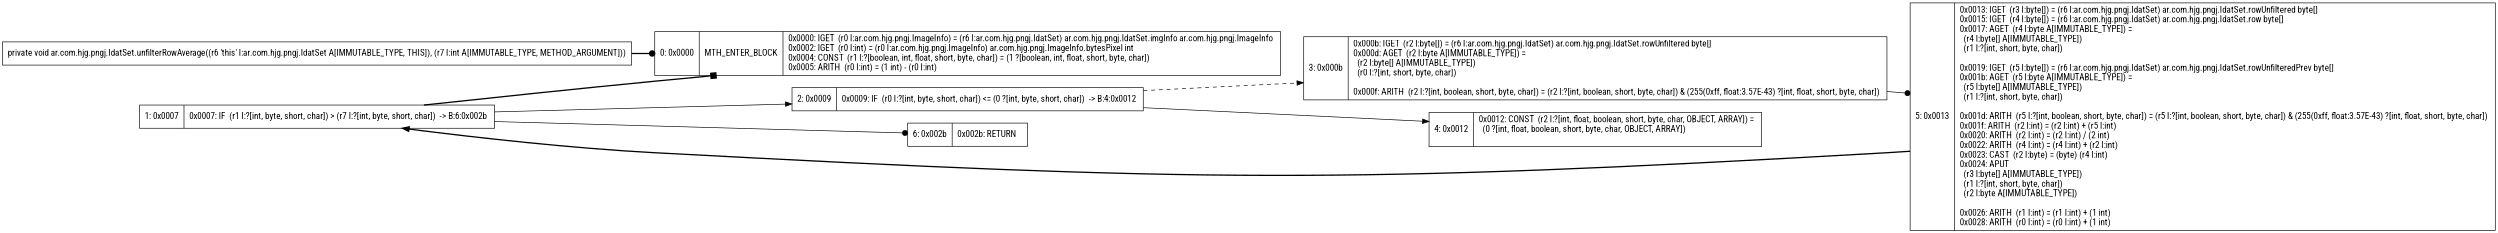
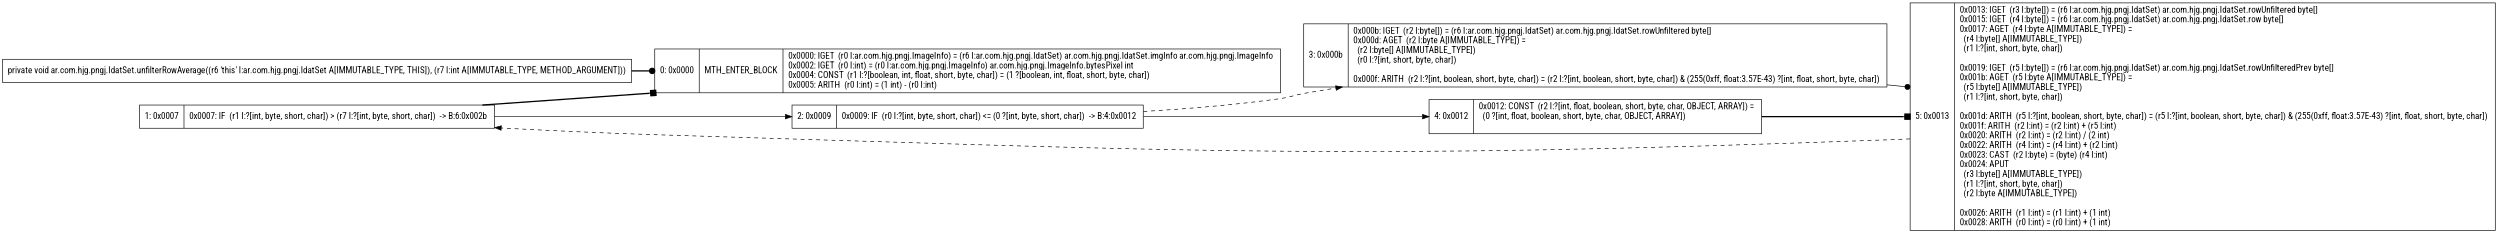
none -> (1833, 117)
(968, 135) -> none
(1159, 174) -> (1206, 150)
